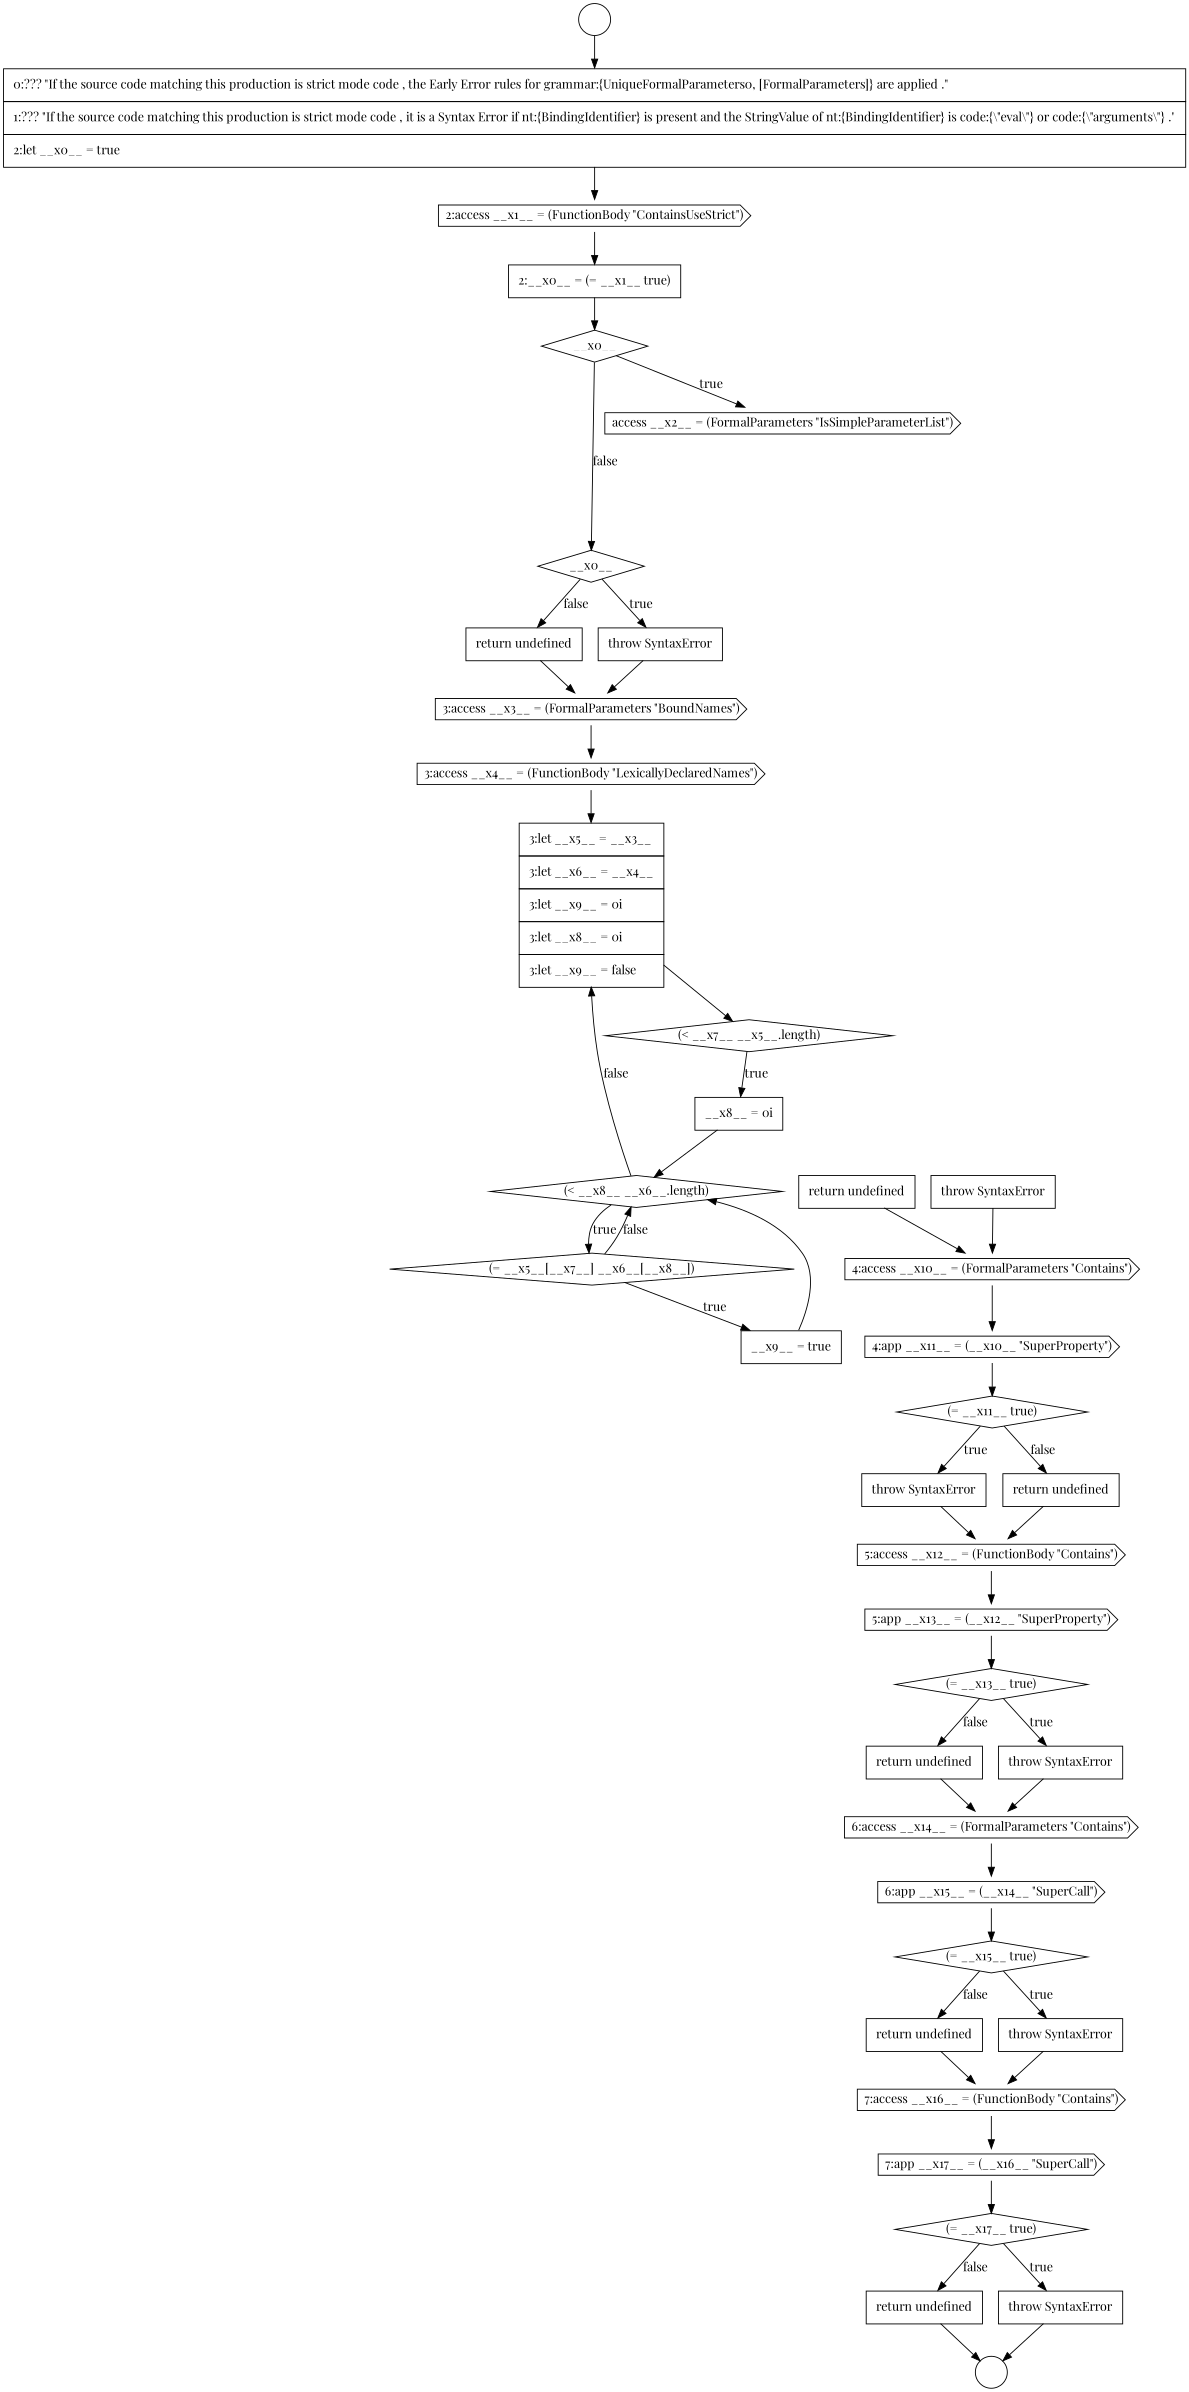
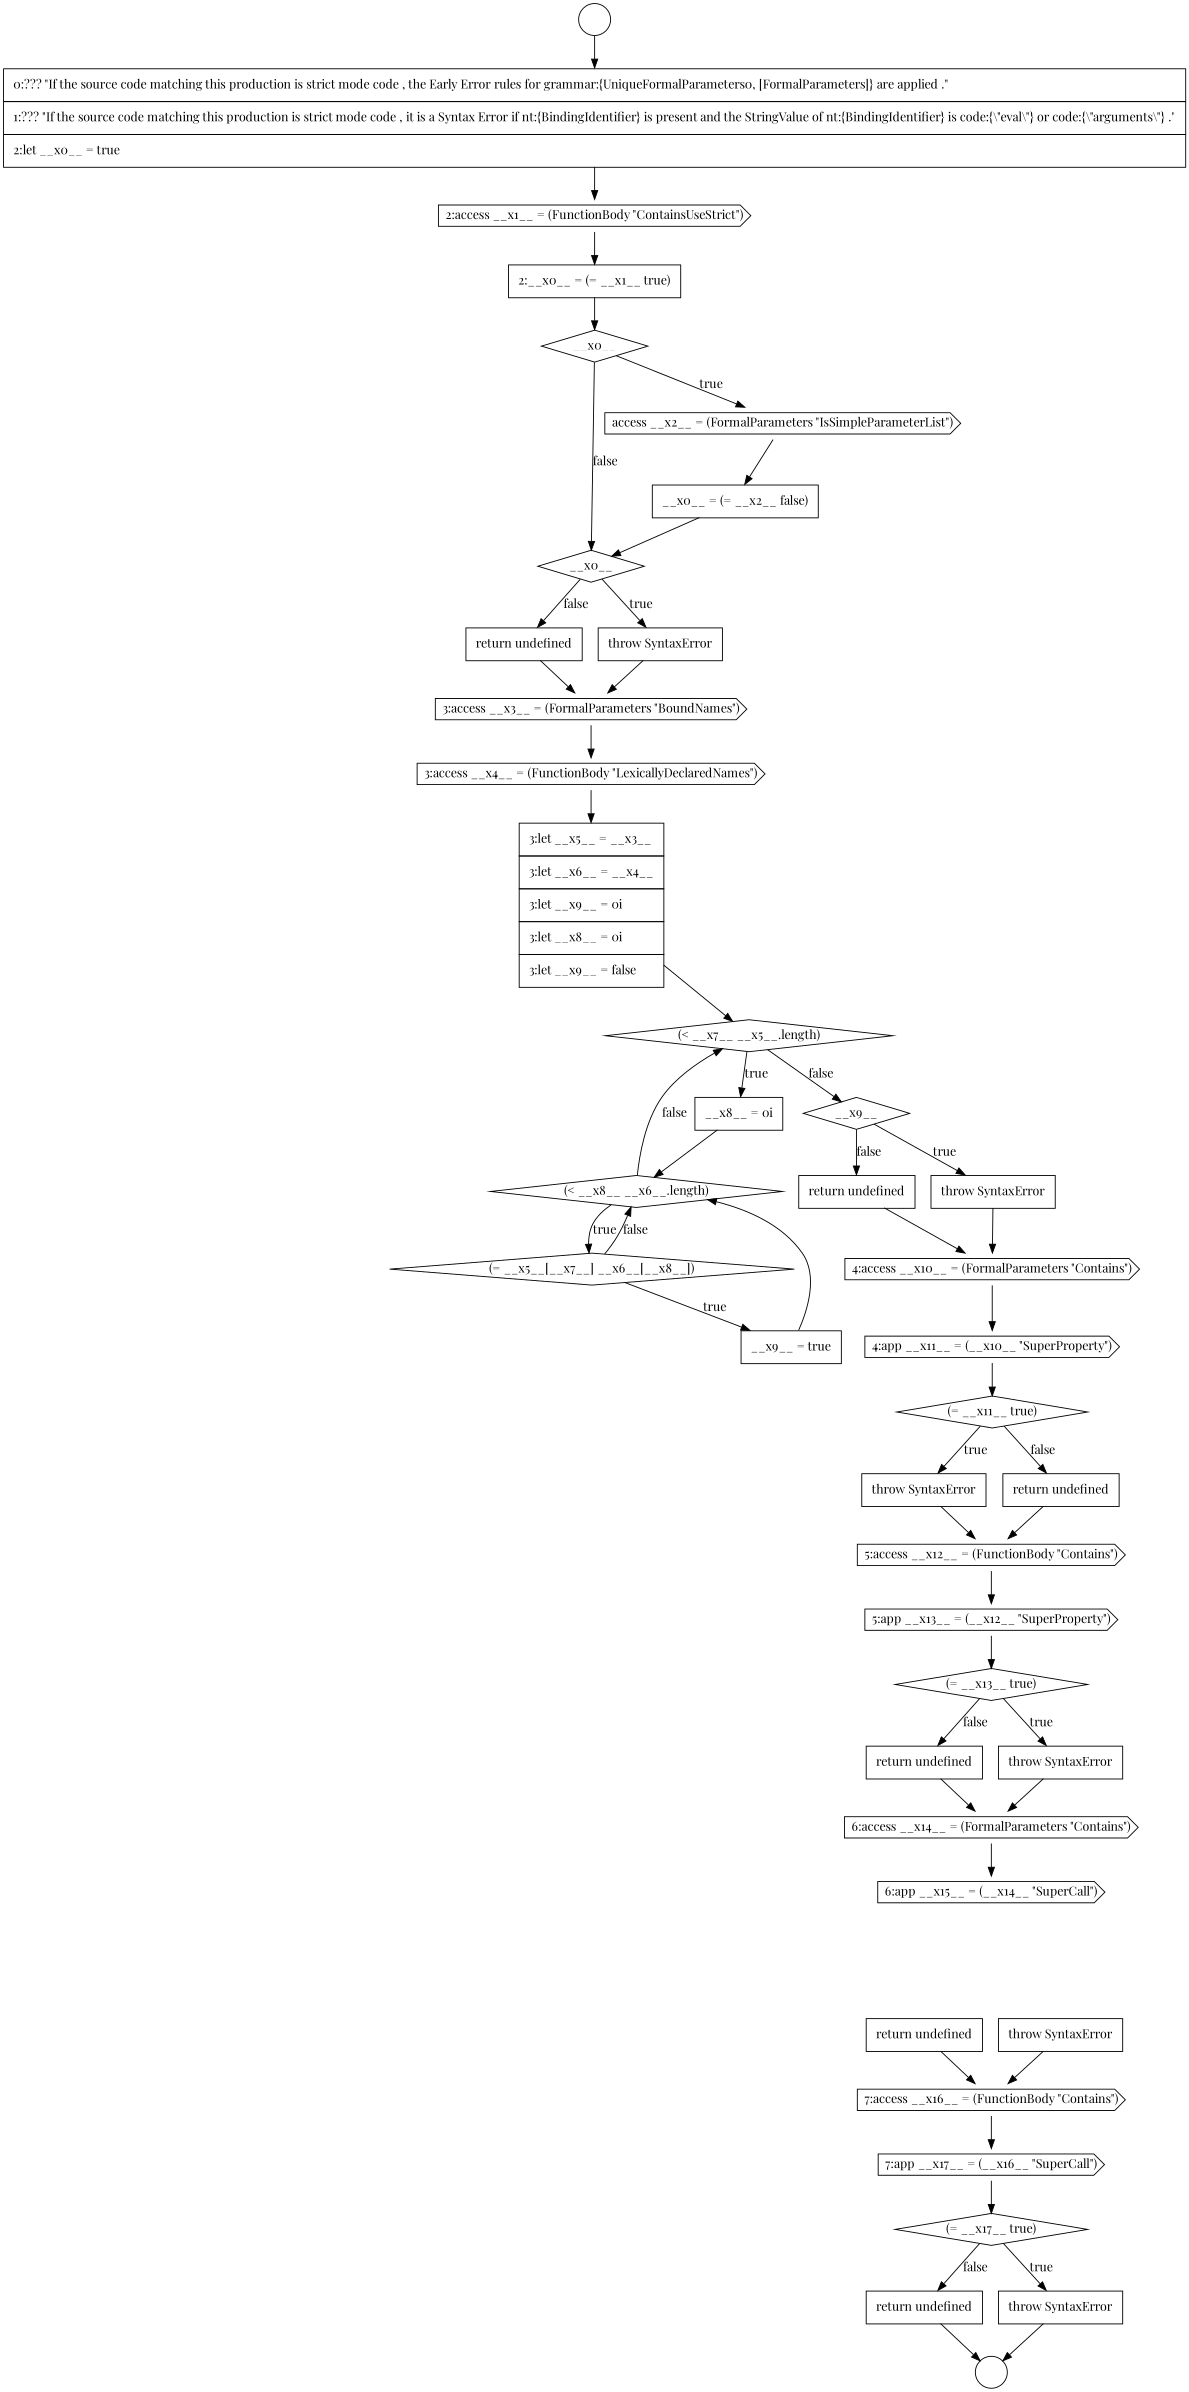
none -> (735, 501)
(605, 1087) -> (658, 1103)
none -> (856, 1113)
(991, 1957) -> none
